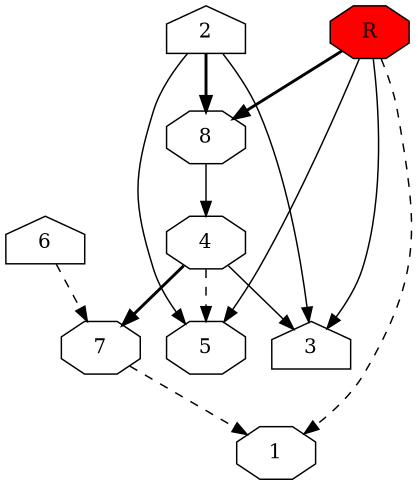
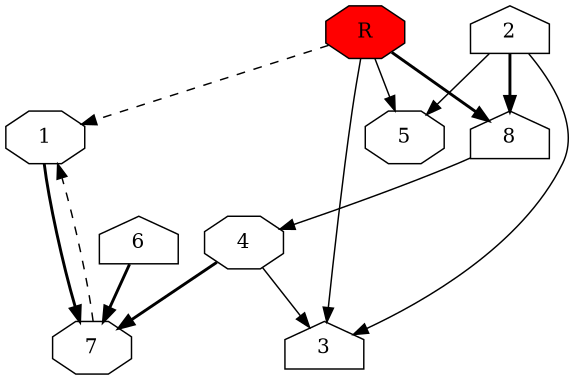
(206, 137) -> (510, 137)
none -> (57, 236)
(68, 286) -> (120, 286)
(206, 288) -> none
